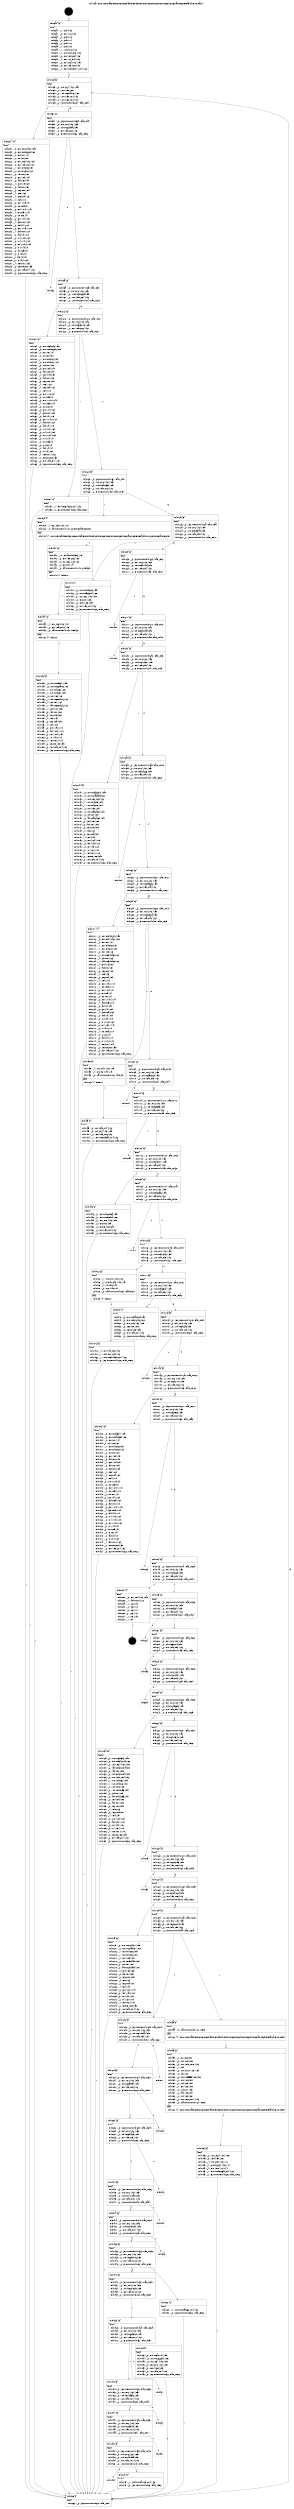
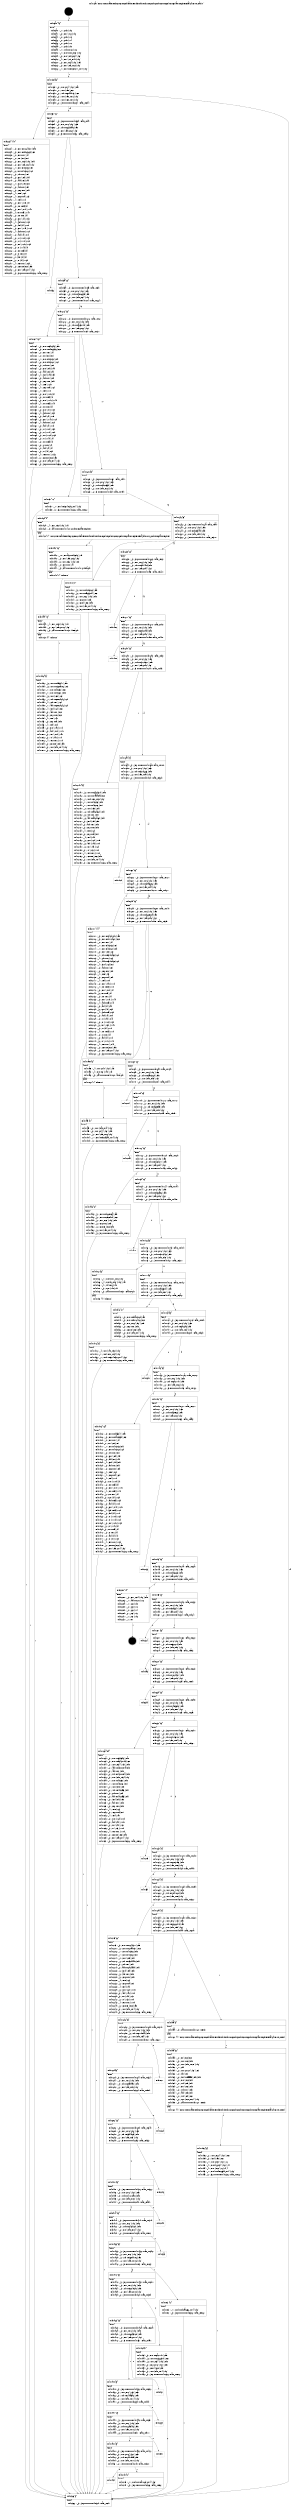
none -> (157, 2320)
